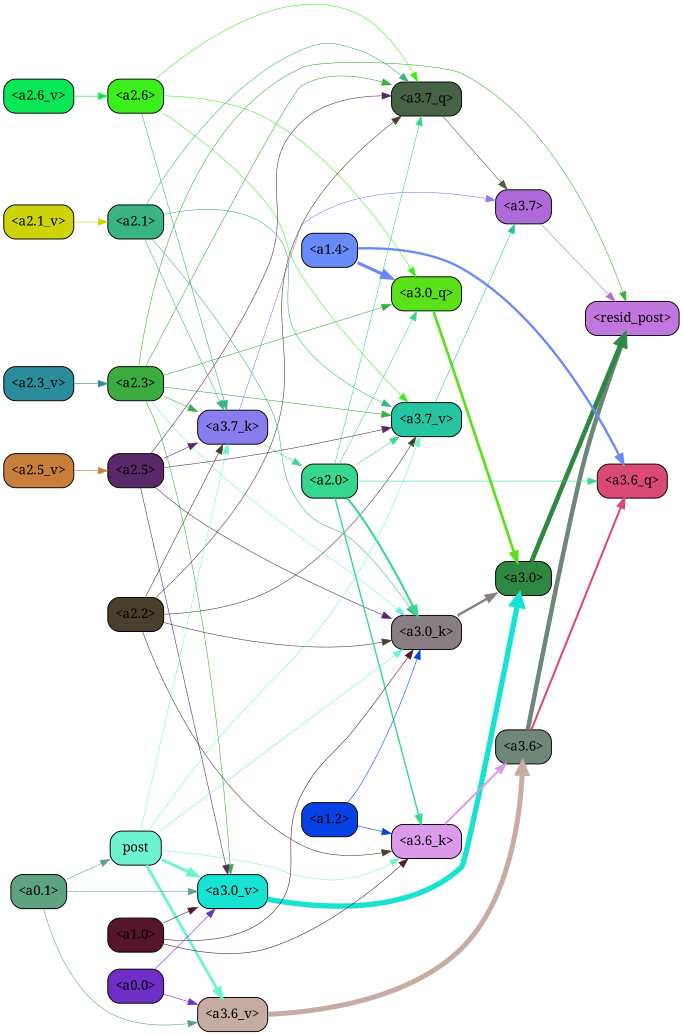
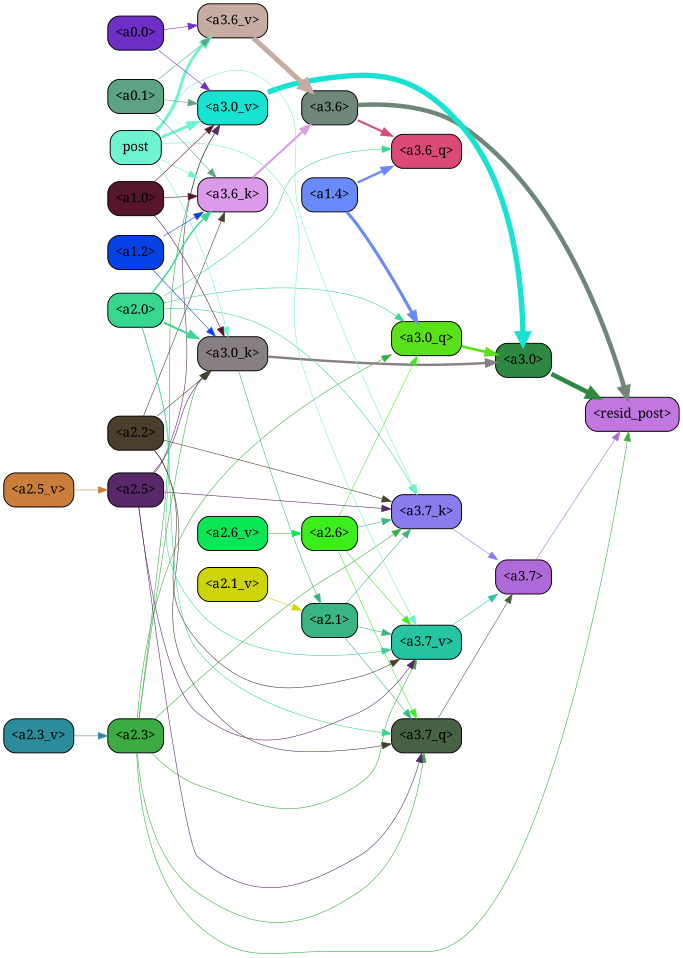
(280, 442) -> (275, 484)
(279, 453) -> (324, 371)
(268, 512) -> (176, 478)
(84, 871) -> (194, 153)
